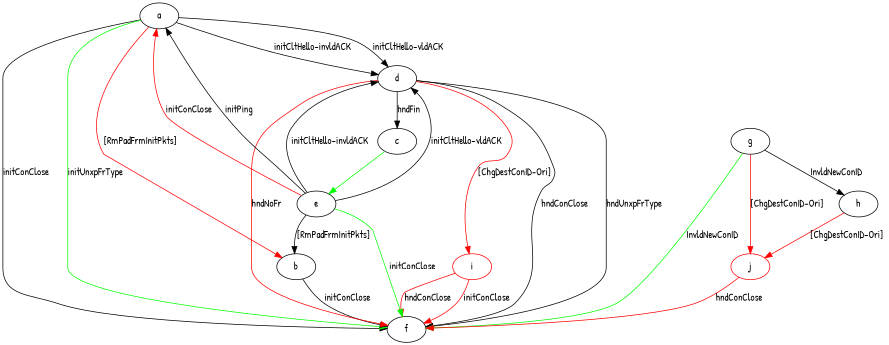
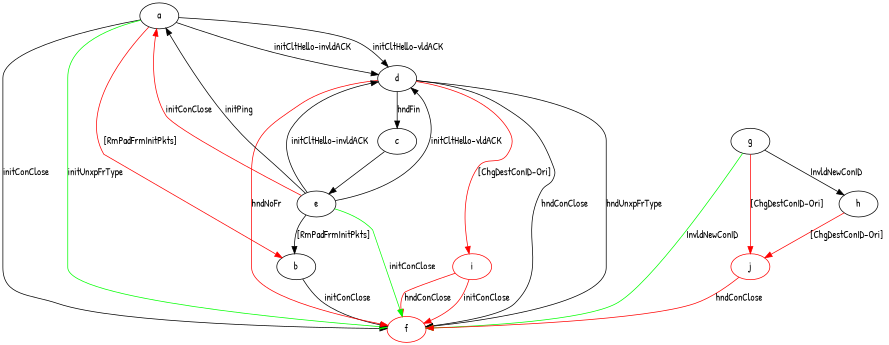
(360, 170) -> (360, 170)
(407, 329) -> (407, 329)
